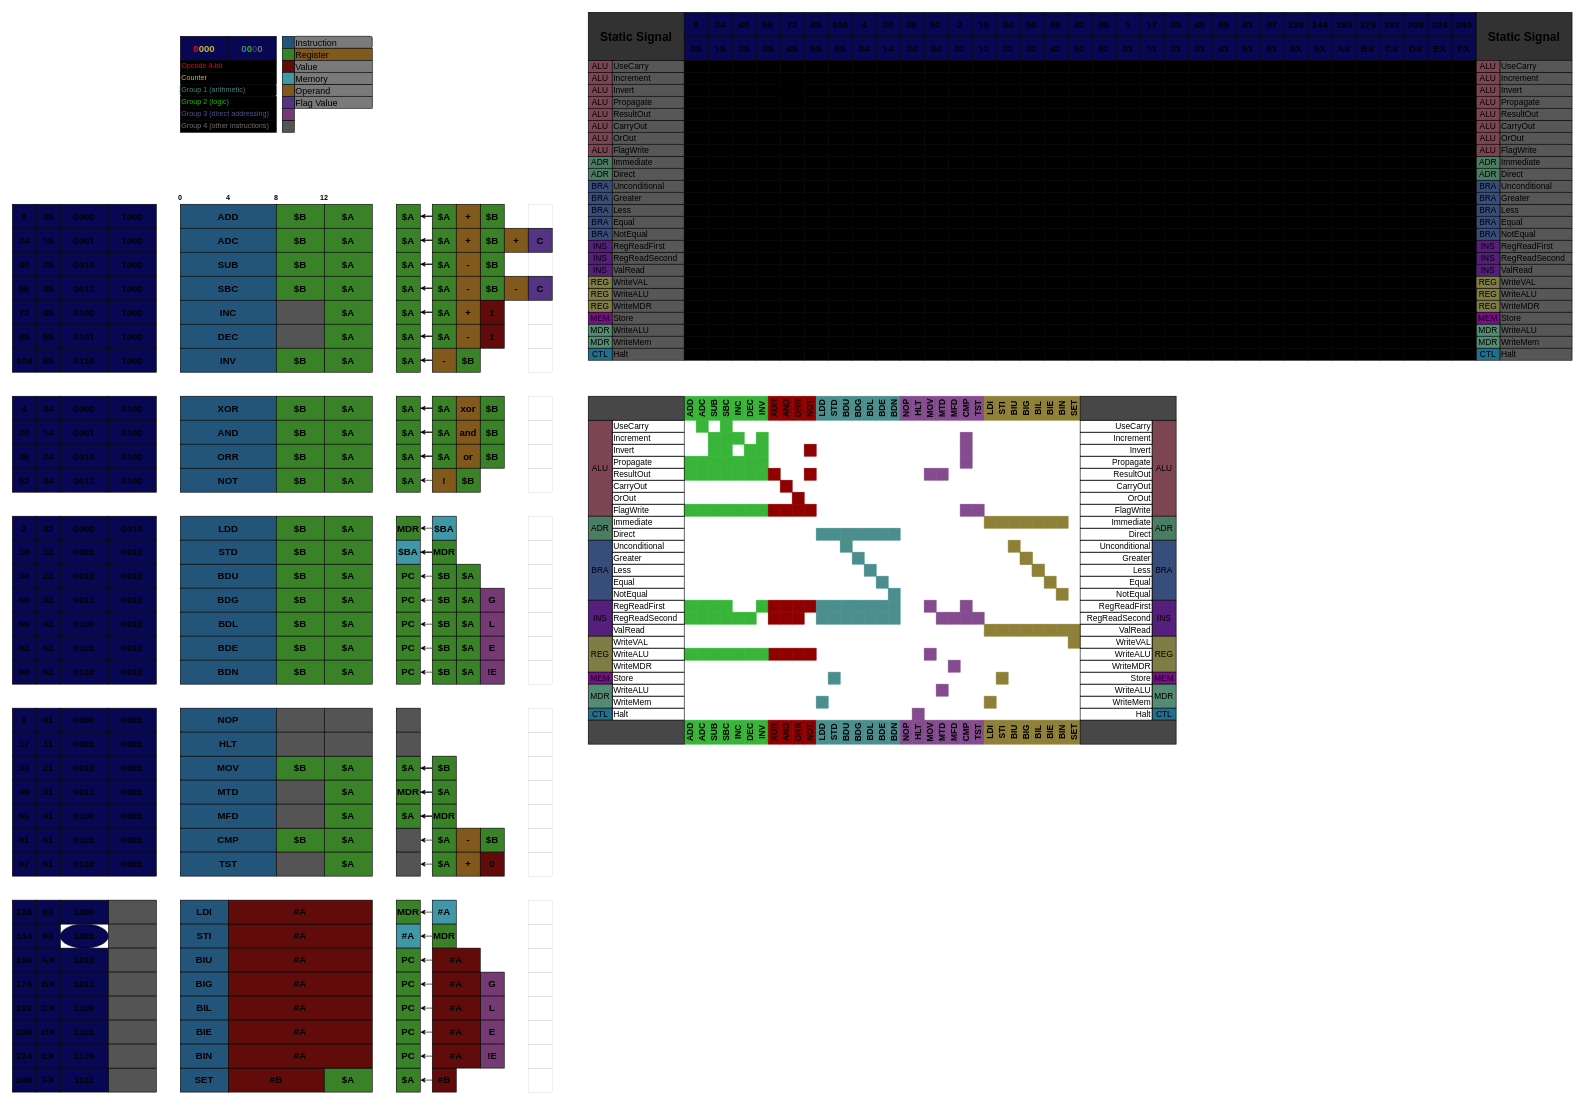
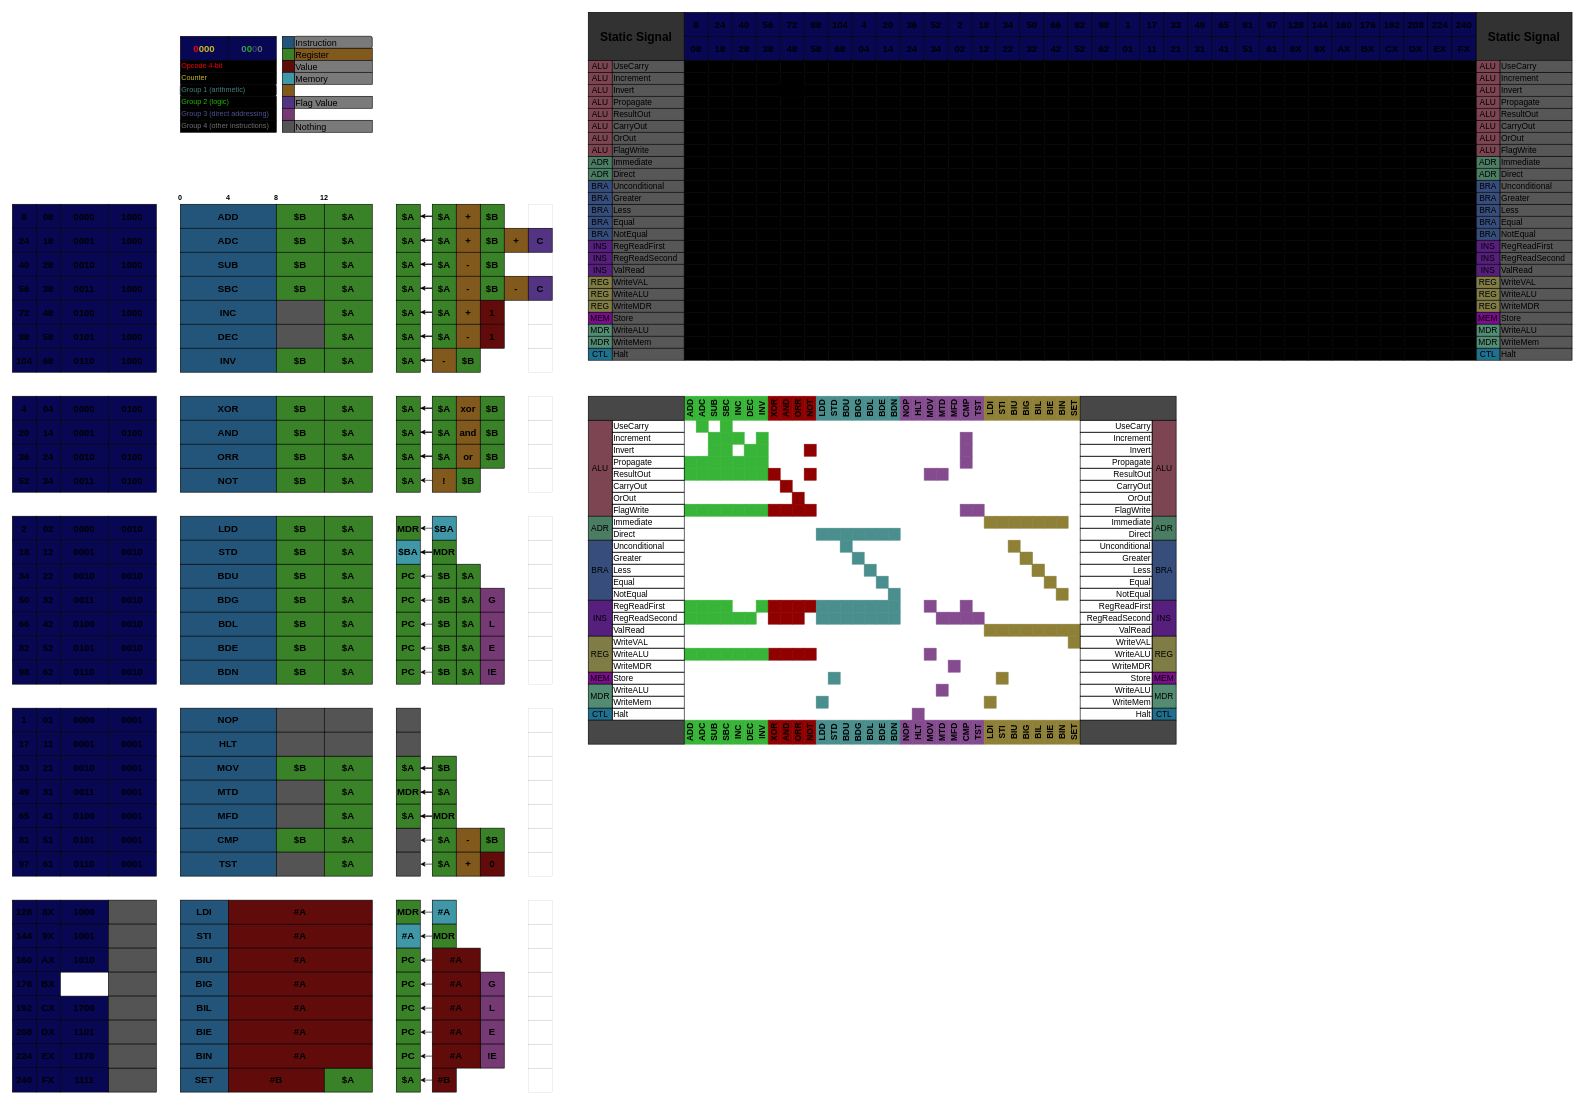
(333, 90) -> none
none -> (333, 126)
(84, 936) -> (84, 936)
(84, 984) -> none
(84, 1008) -> (84, 1008)
